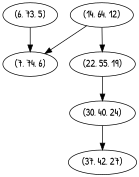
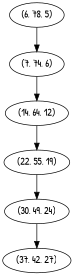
(30, 15) -> (37, 15)
(69, 38) -> (37, 85)
(102, 113) -> (37, 211)
